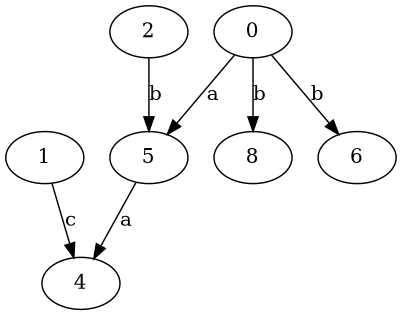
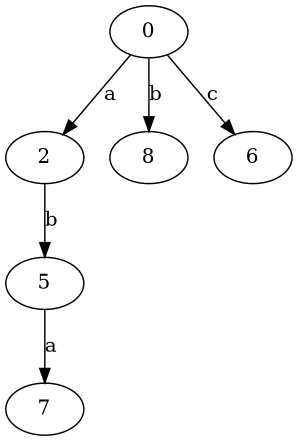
(206, 89) -> (102, 89)
(318, 95) -> (213, 95)
(45, 158) -> none
(81, 283) -> (45, 409)
